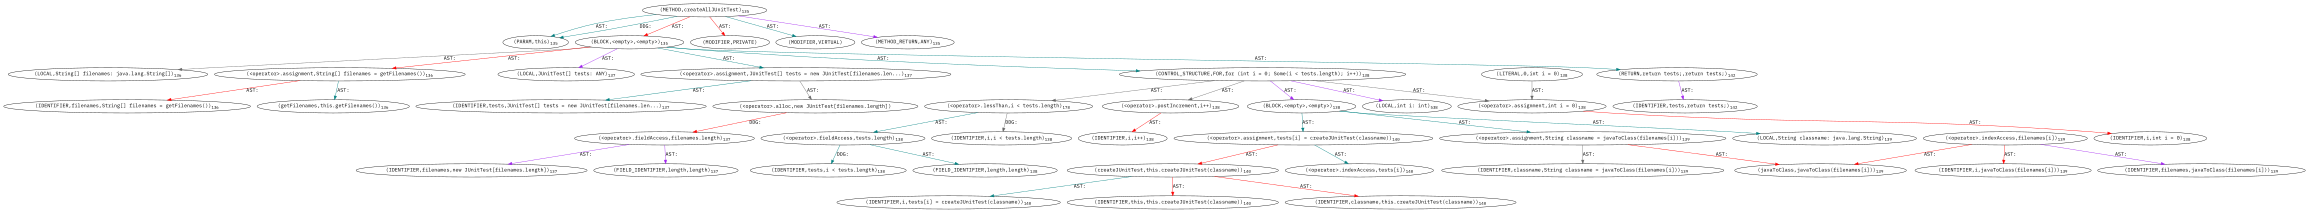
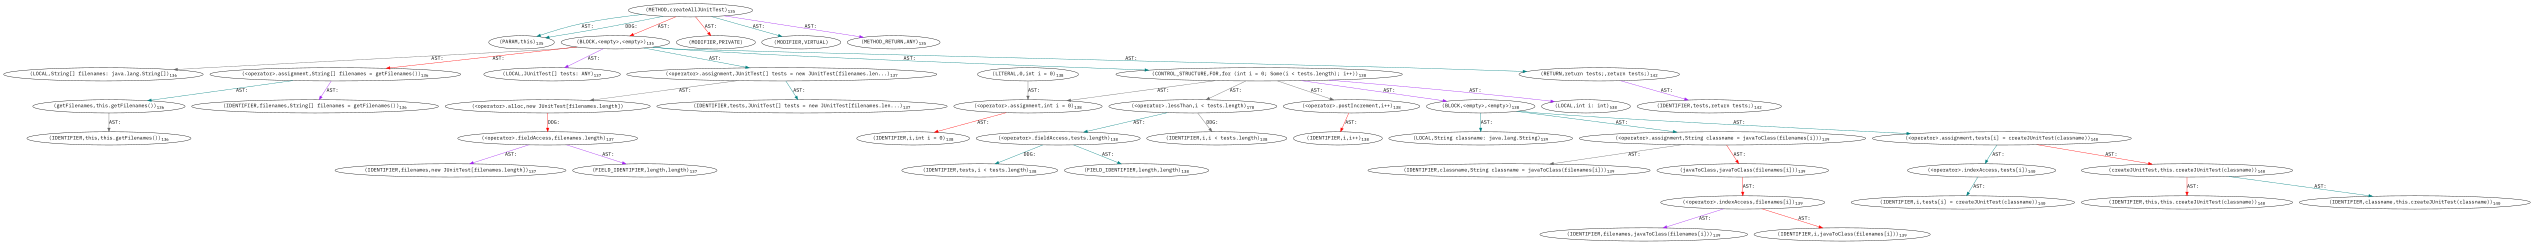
(235, 90) -> (326, 89)
none -> (109, 138)
(1915, 154) -> (1743, 185)
(1063, 186) -> (1973, 185)
(1285, 186) -> (2299, 186)
